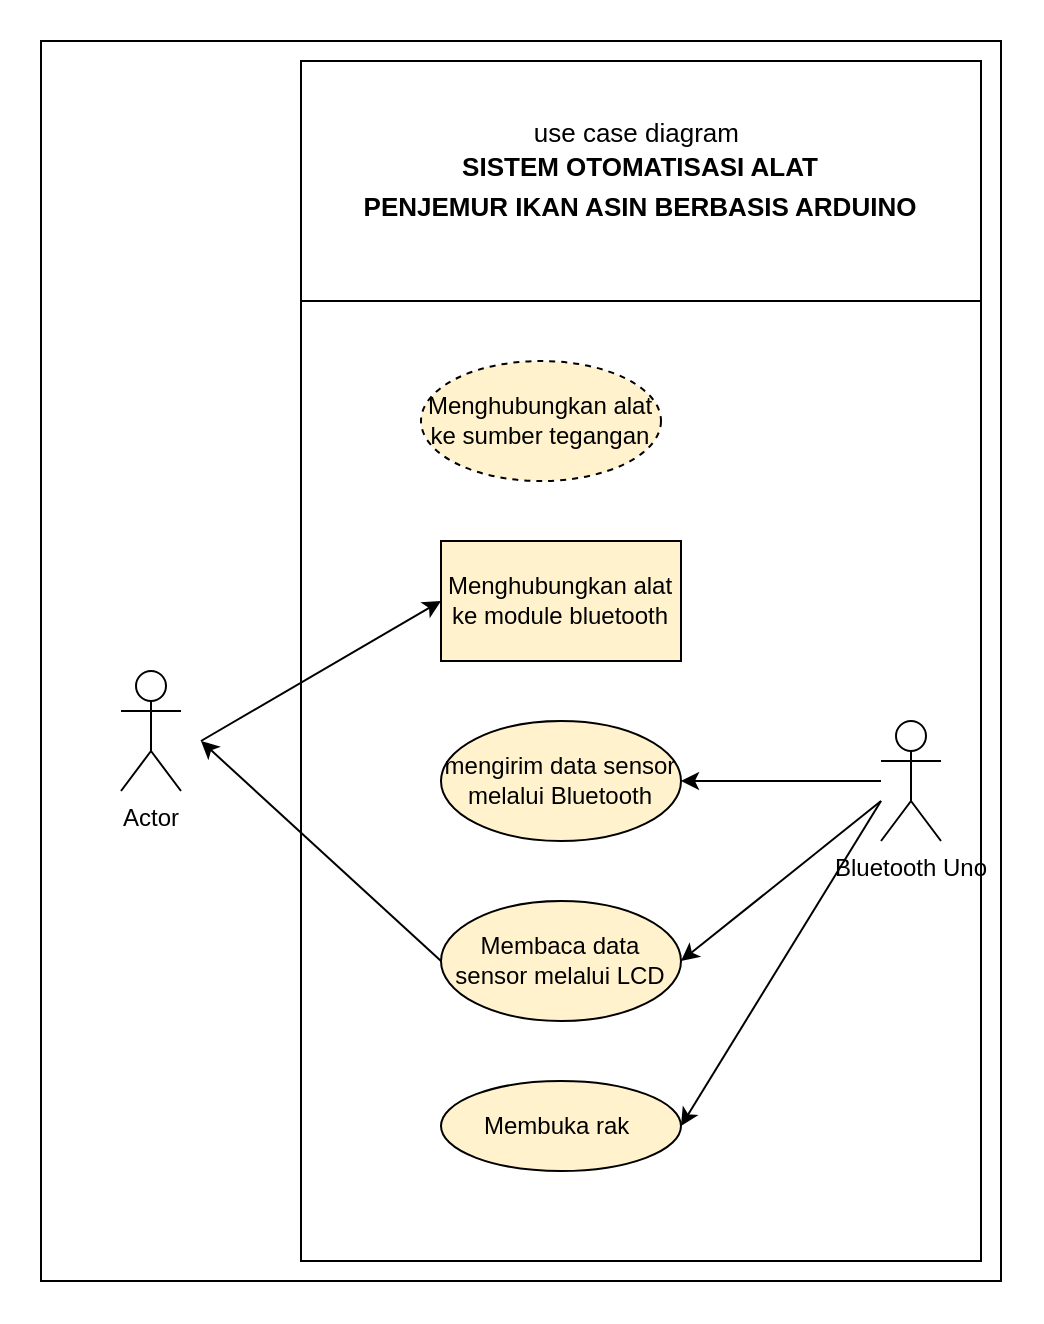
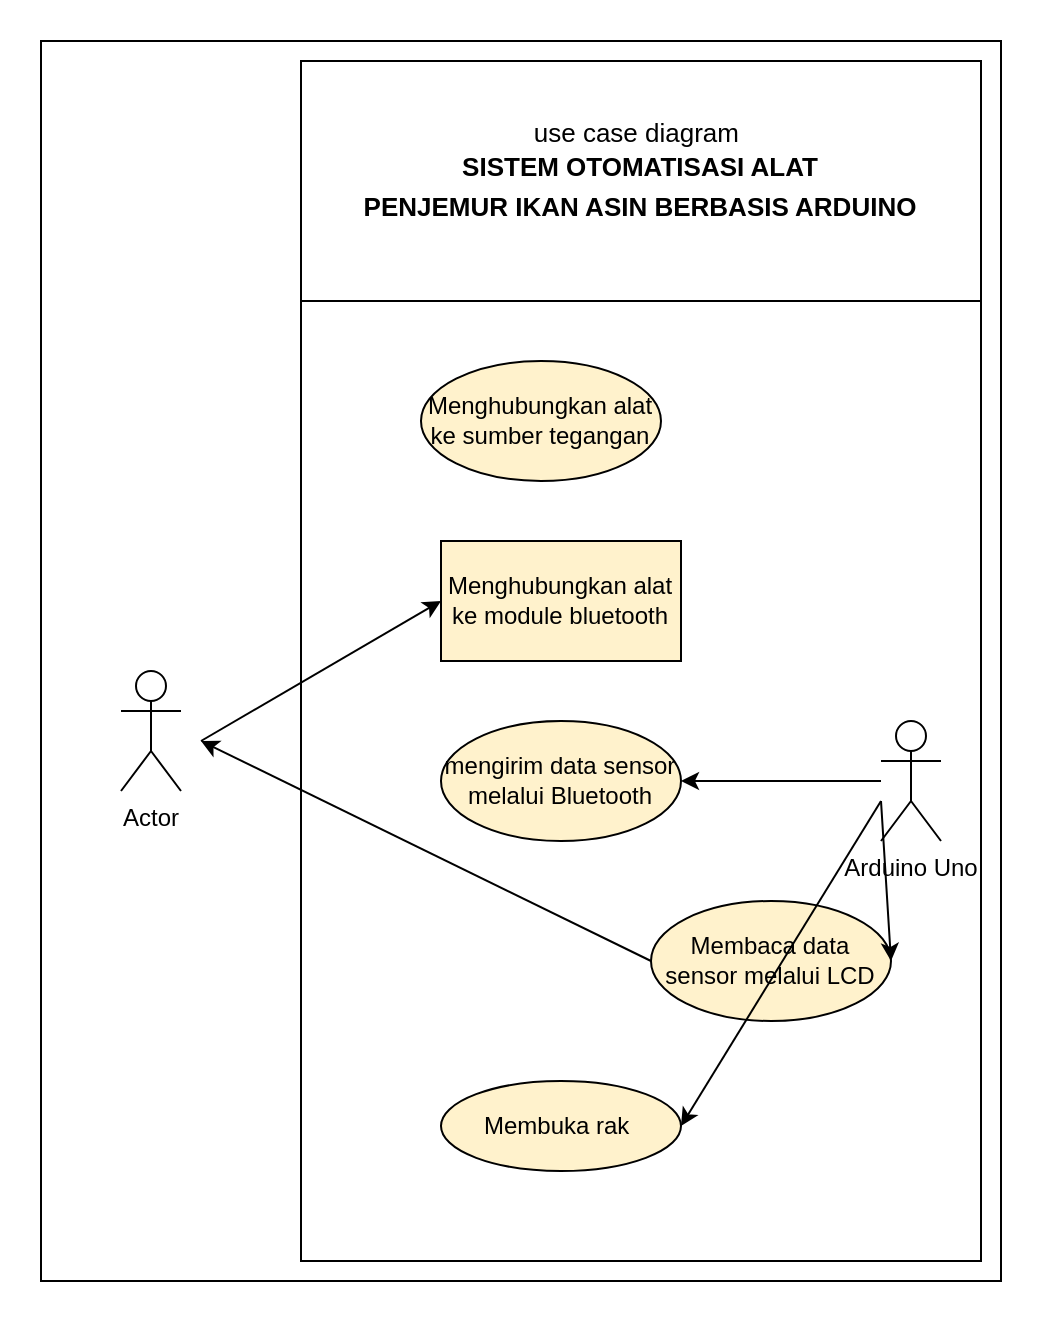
(541, 421) -> (541, 421)
(912, 869) -> (912, 869)
(561, 961) -> (771, 961)
